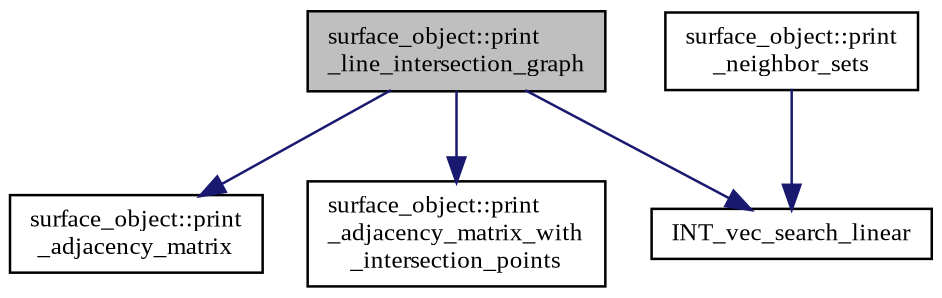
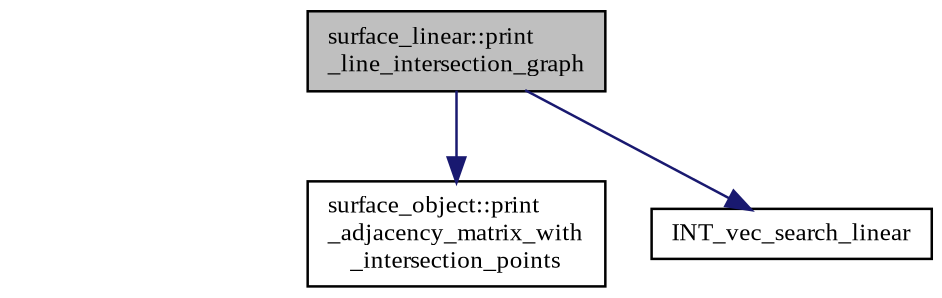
(457, 51) -> (457, 51)
(792, 51) -> none
(136, 234) -> none
